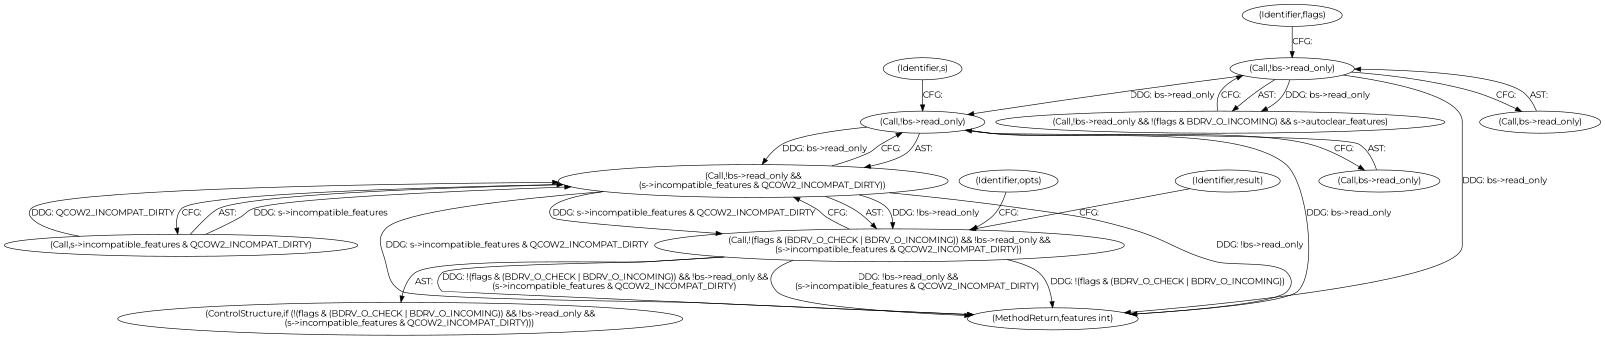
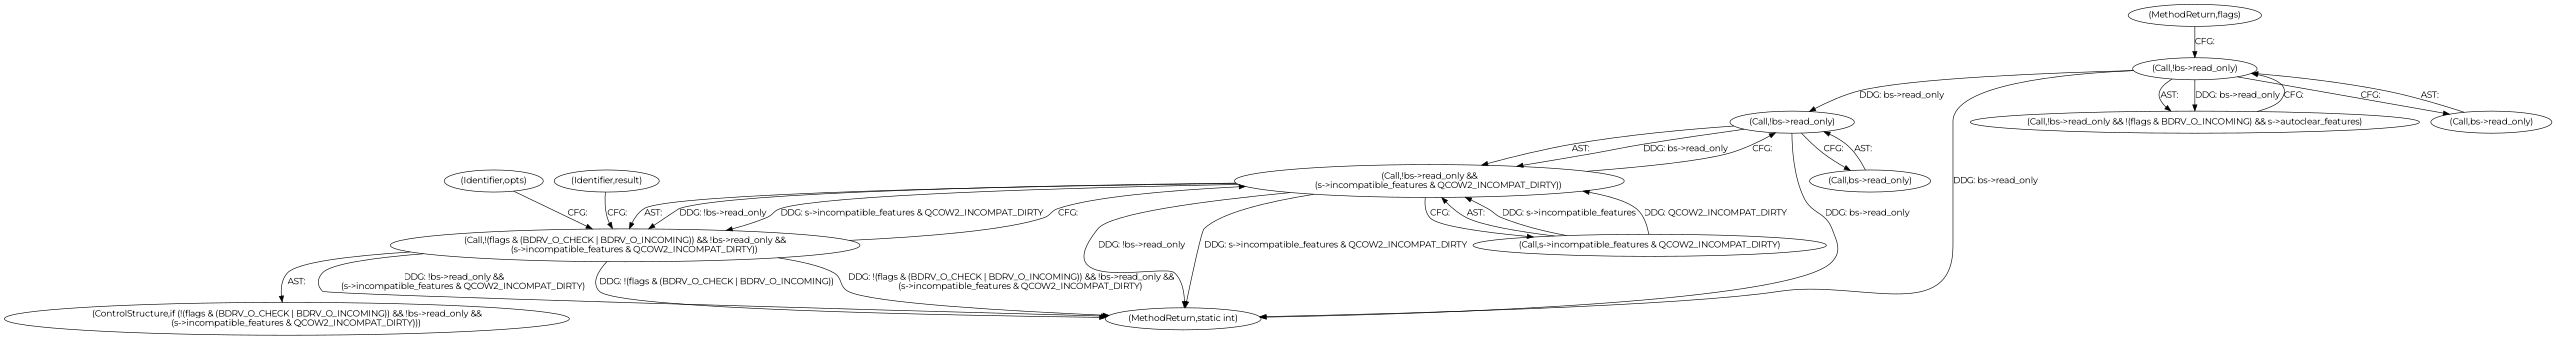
(1292, 15) -> (2195, 15)
(923, 69) -> none
(1053, 319) -> (1183, 319)
